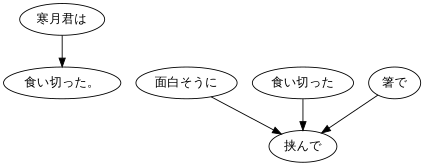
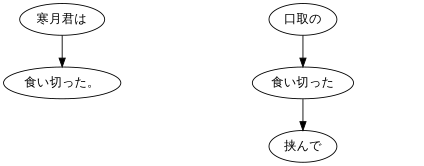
none -> (303, 19)
(187, 83) -> none
(395, 83) -> none
